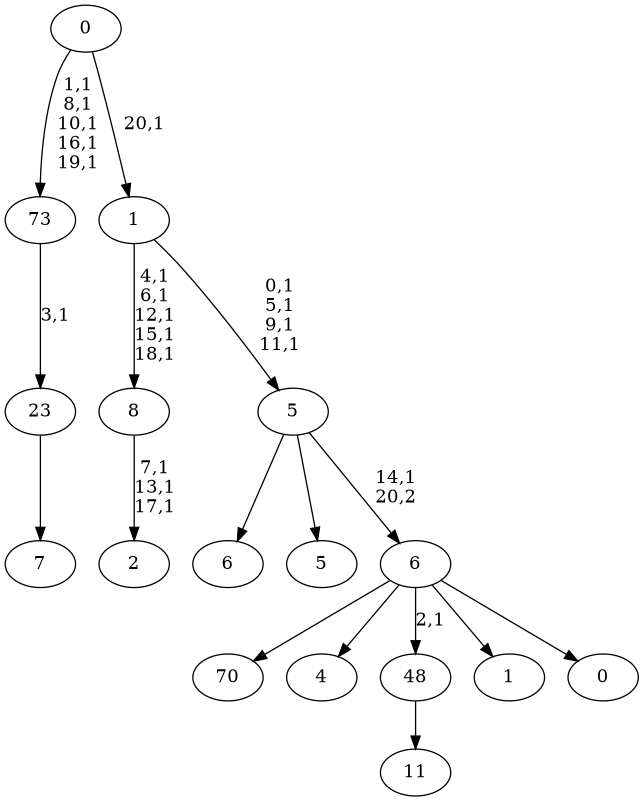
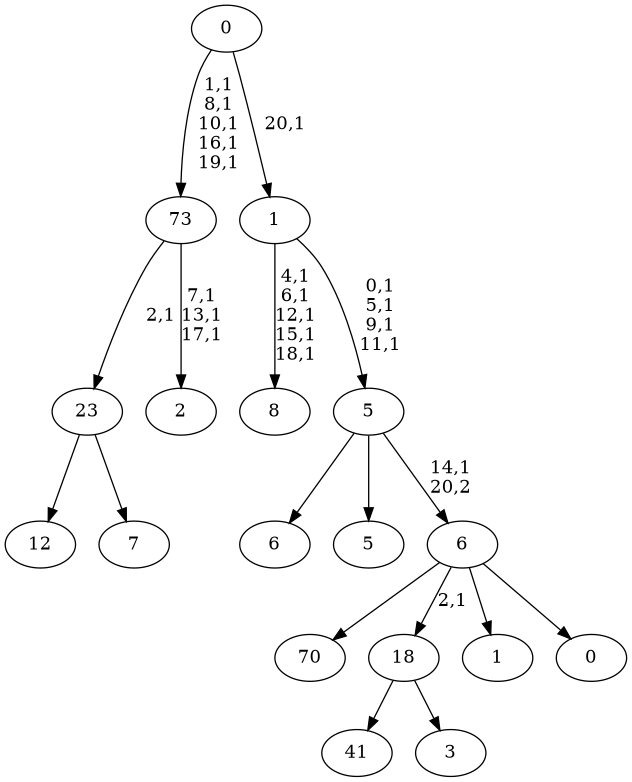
(55, 316) -> (161, 316)
(134, 481) -> (181, 309)
none -> (40, 545)
(322, 677) -> none
(416, 677) -> (404, 658)
none -> (451, 753)
(416, 773) -> (357, 753)
